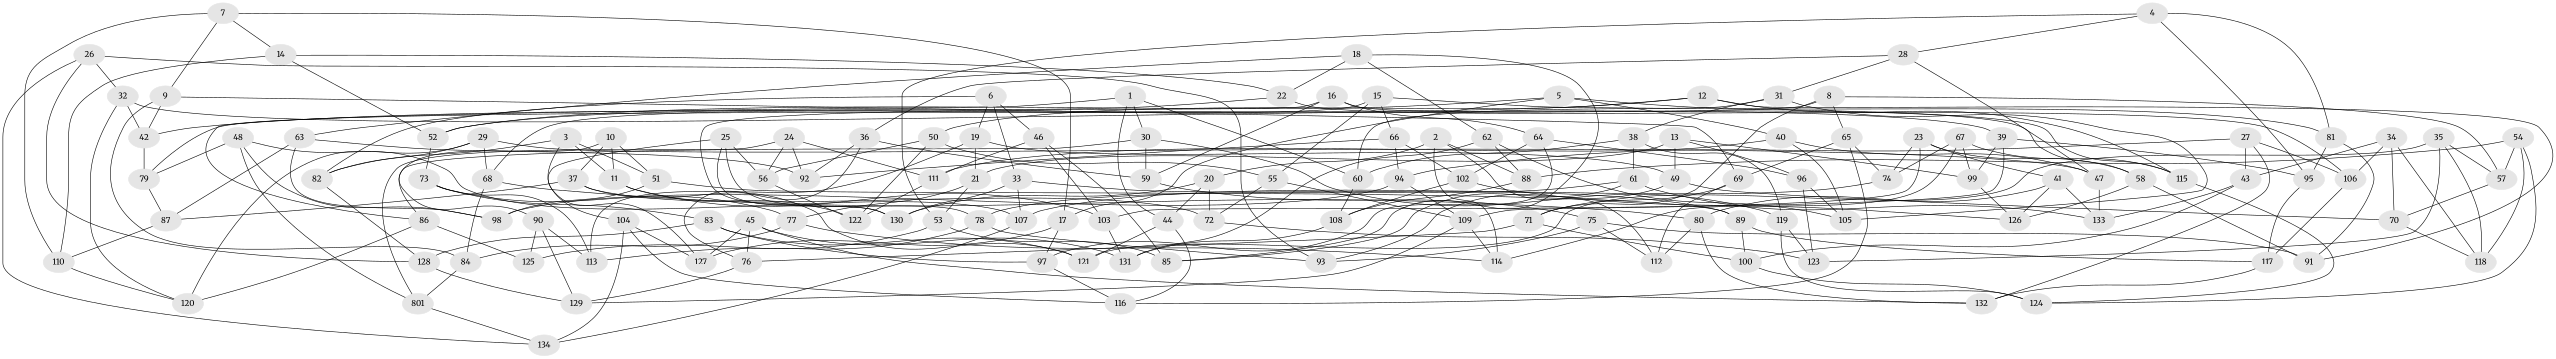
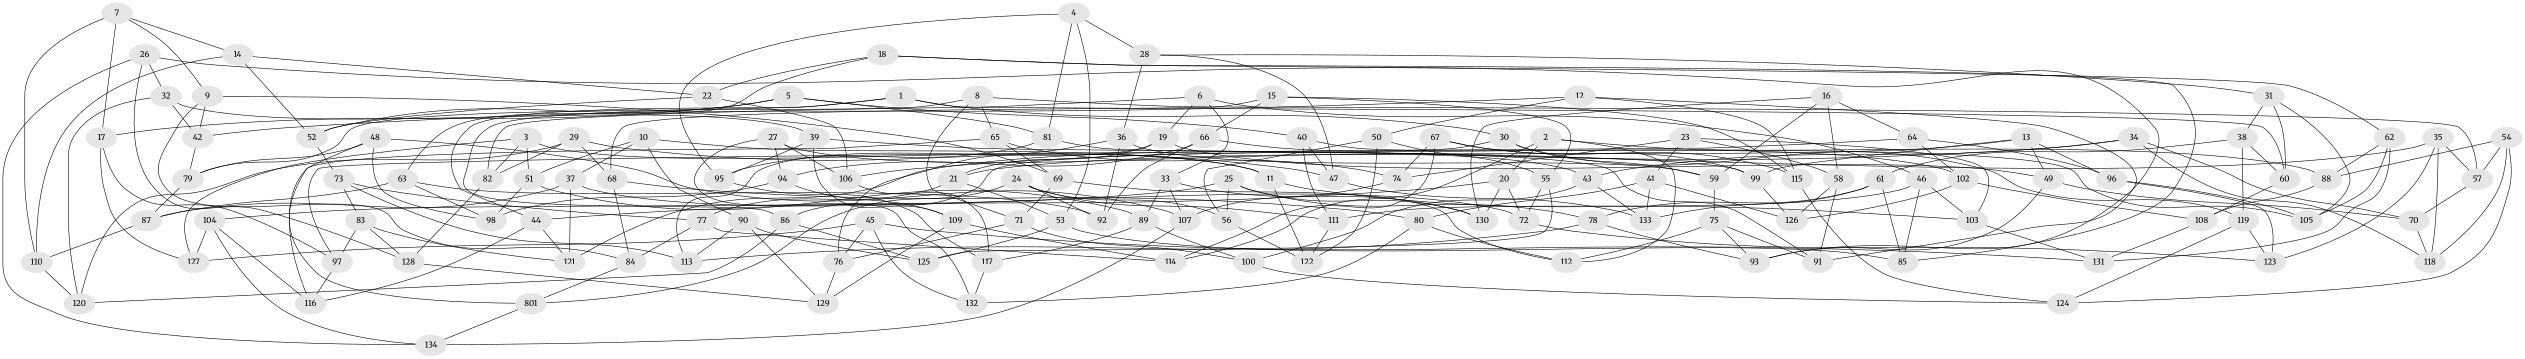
(1369, 200) -> (1264, 248)
